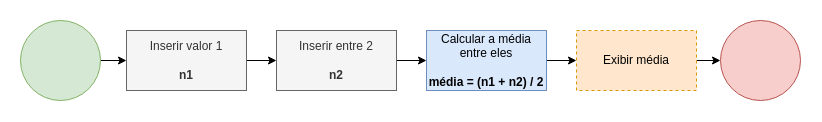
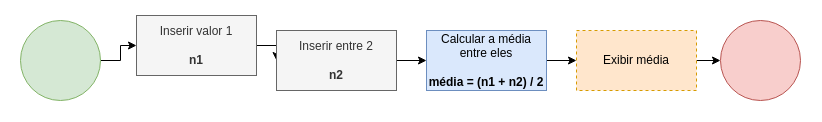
(187, 61) -> (197, 46)
